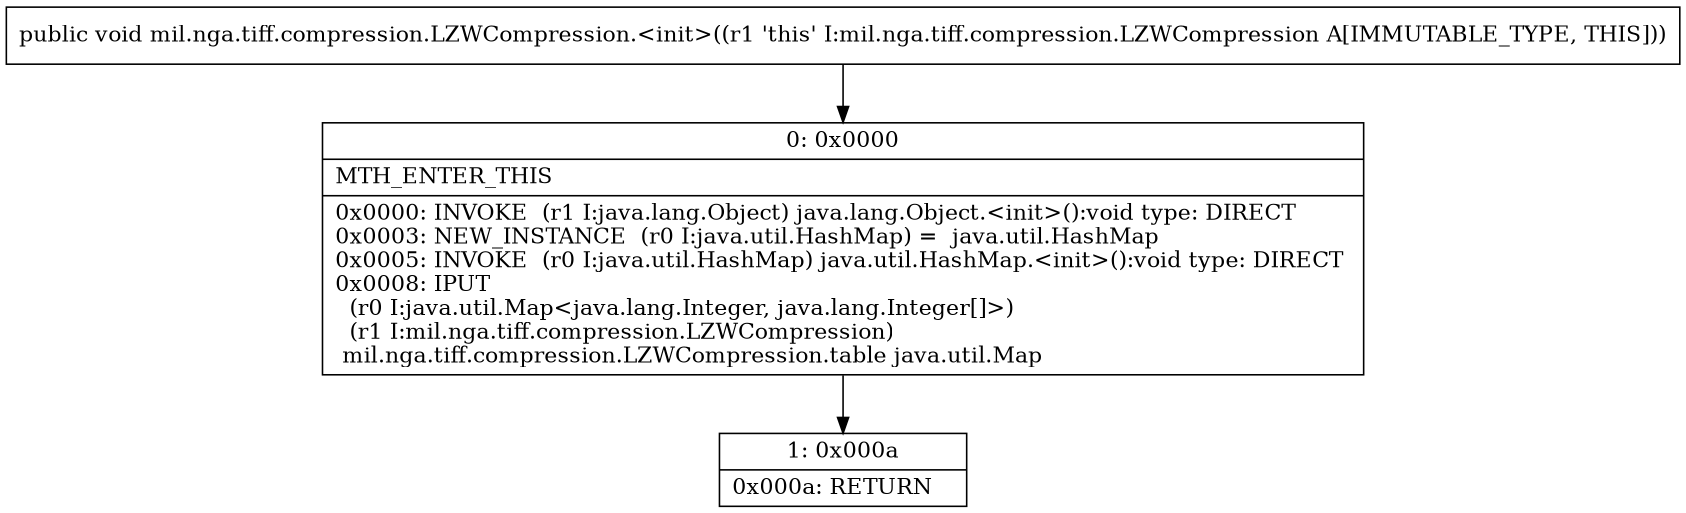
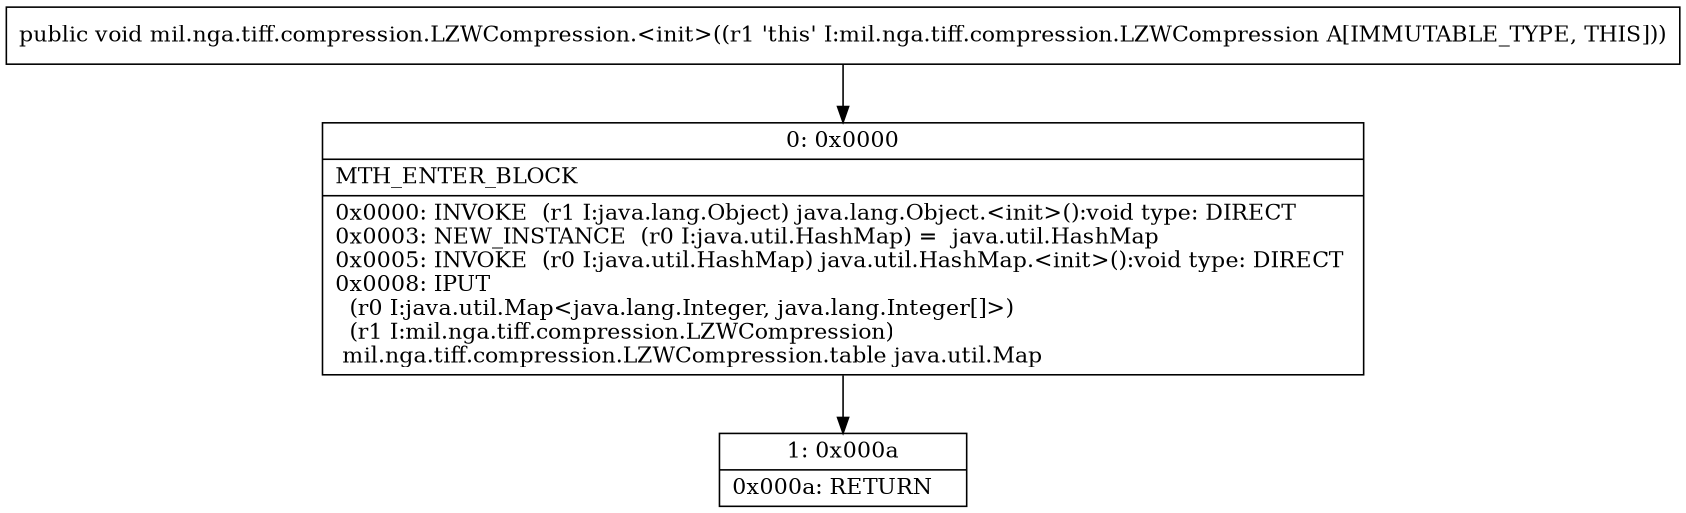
(445, 177) -> (457, 177)
